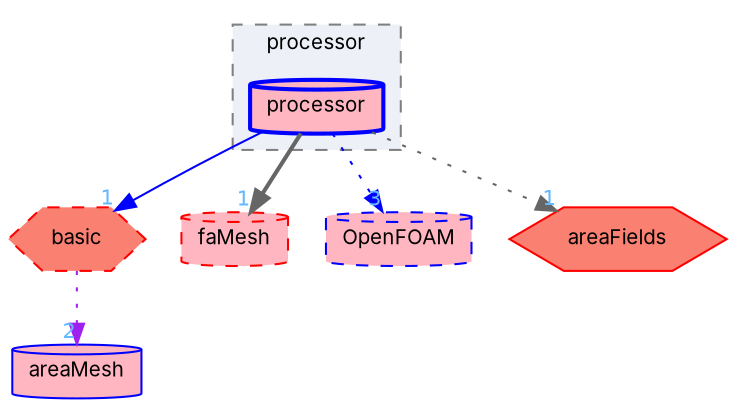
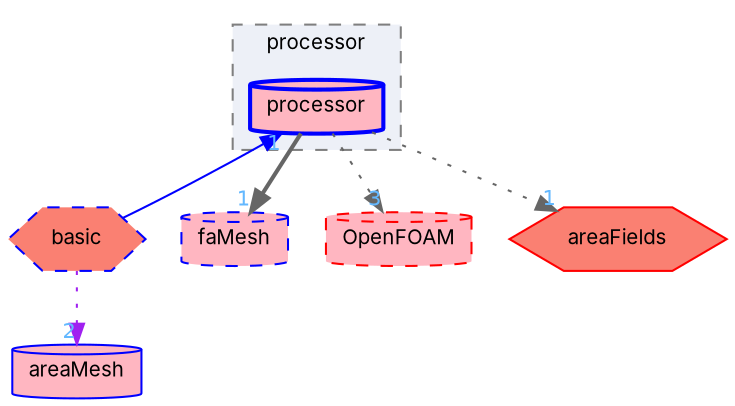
(352, 164) -> (352, 164)
(197, 166) -> (194, 182)
(77, 239) -> (77, 239)
(235, 239) -> (235, 239)
(399, 239) -> (399, 239)
